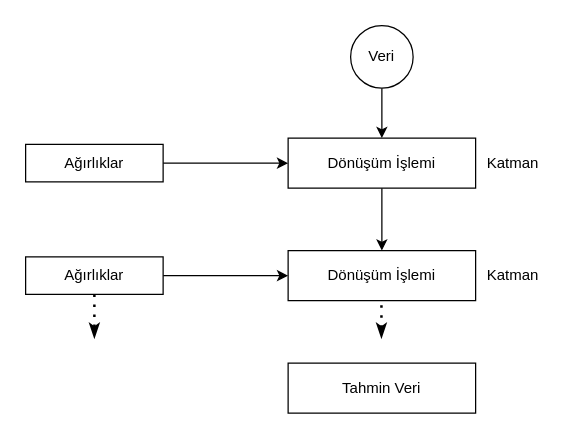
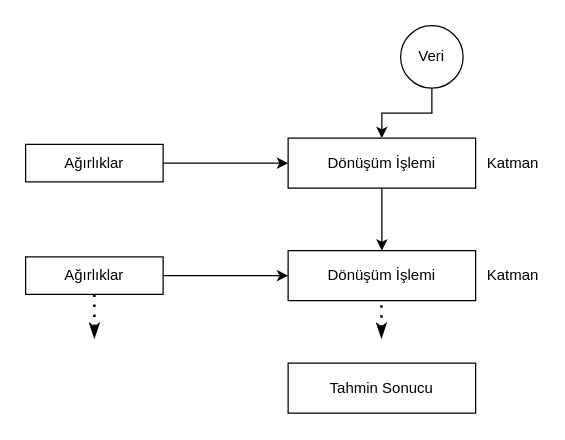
(382, 57) -> (432, 57)
(382, 388) -> (382, 388)
